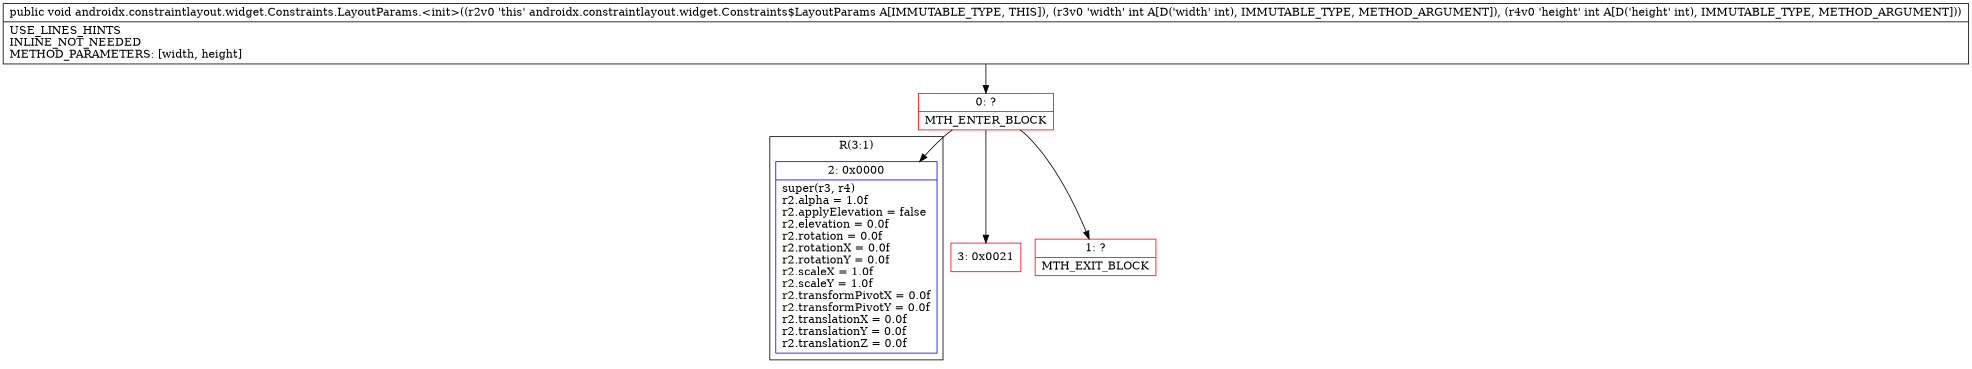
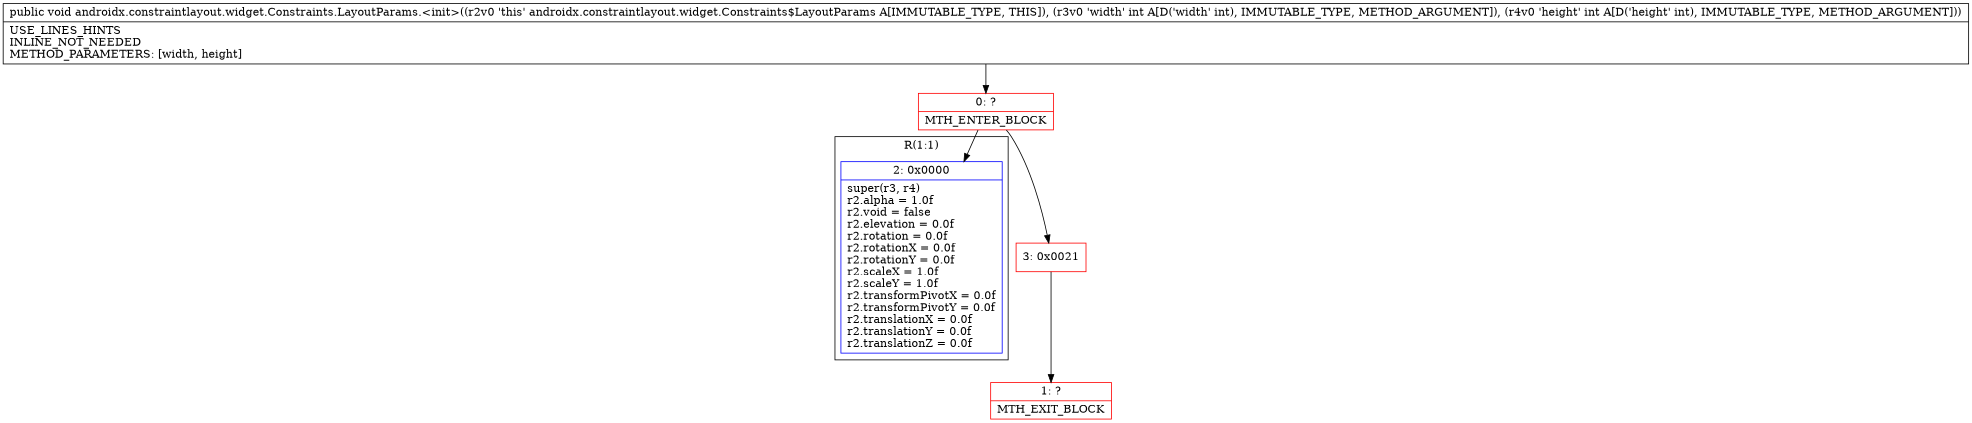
(856, 146) -> (922, 146)
(1059, 177) -> (1051, 323)
(854, 213) -> (889, 213)
